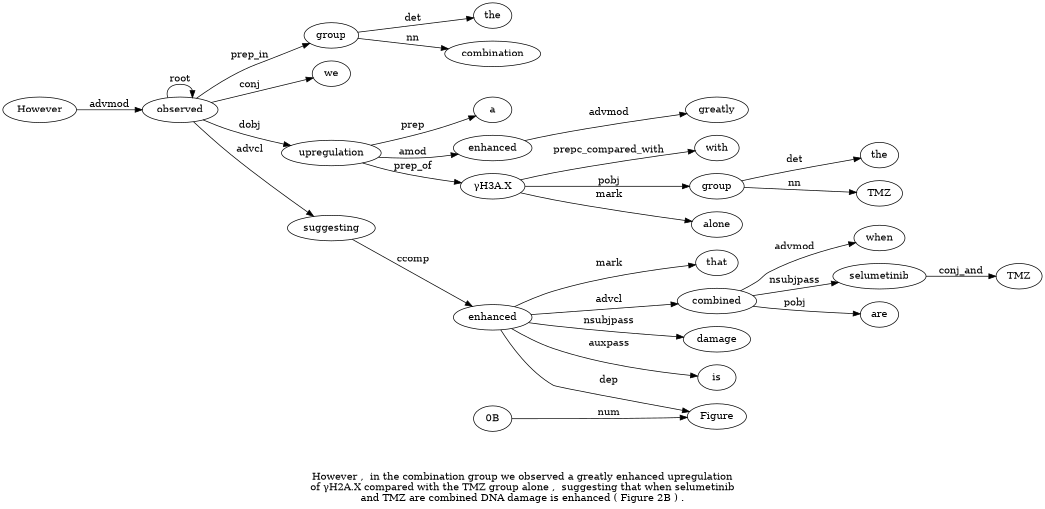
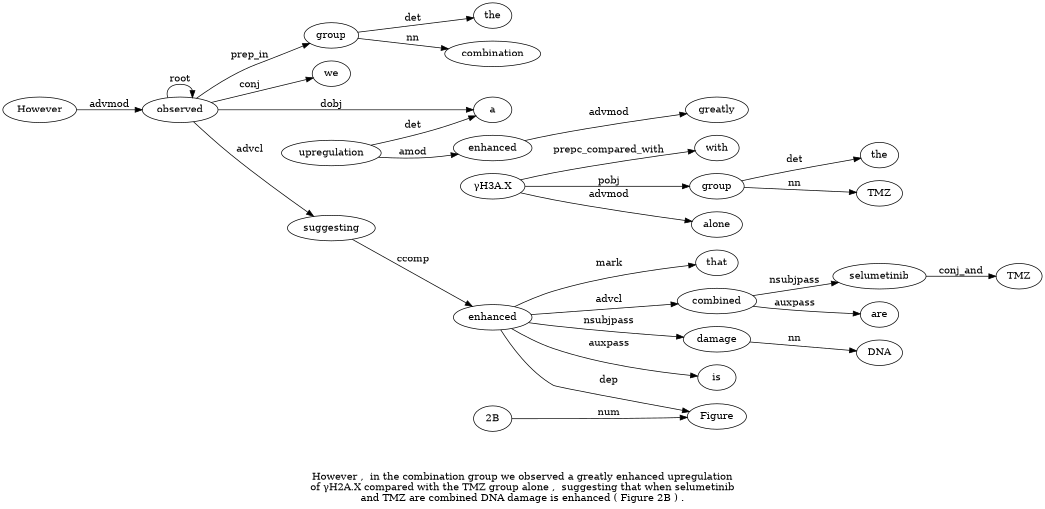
(413, 125) -> (413, 125)
(243, 134) -> (342, 110)
(408, 174) -> none
(609, 194) -> (609, 194)
(879, 238) -> none
(795, 303) -> (795, 303)
none -> (879, 353)
(493, 419) -> (493, 419)
